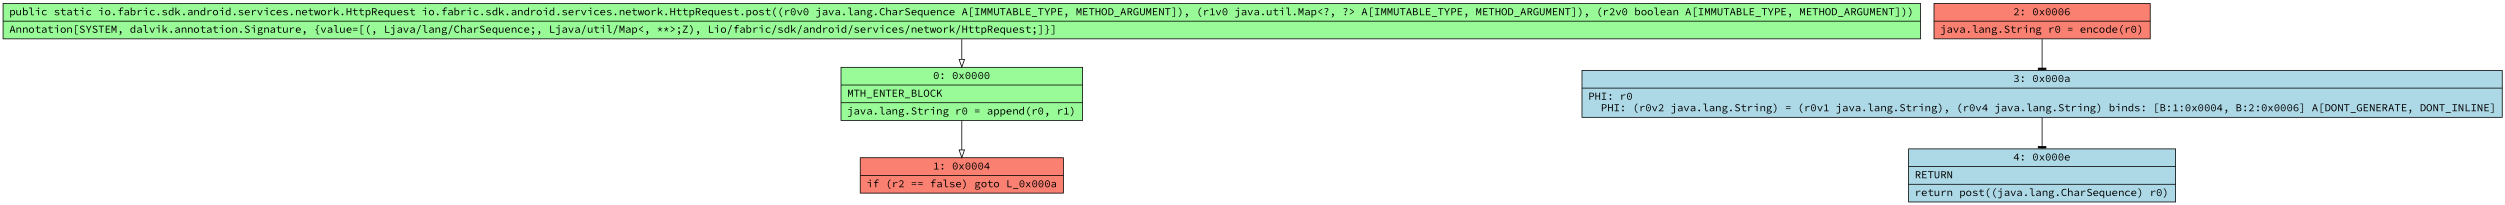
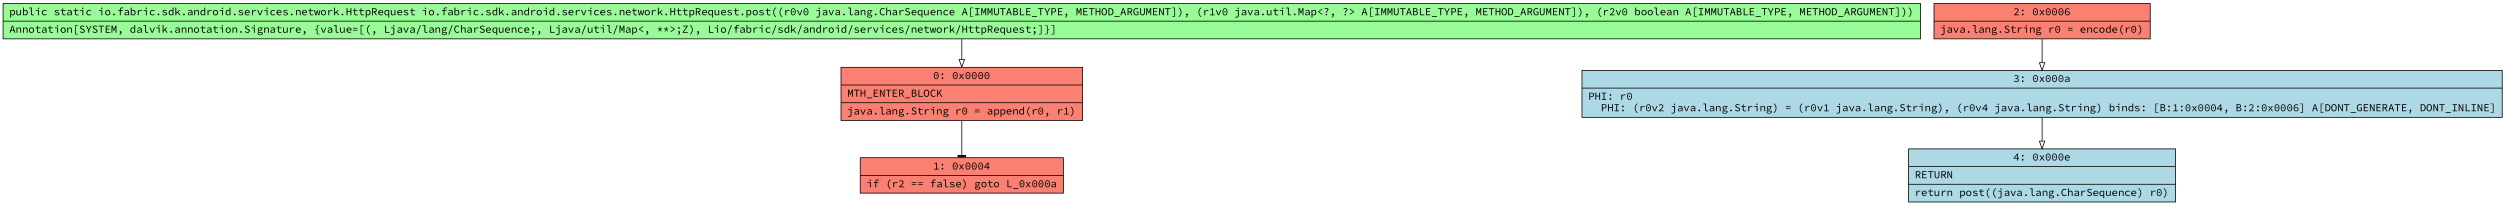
(2042, 53) -> (2042, 51)
(962, 94) -> (962, 94)
(2042, 131) -> (2042, 129)
(962, 135) -> (962, 137)
